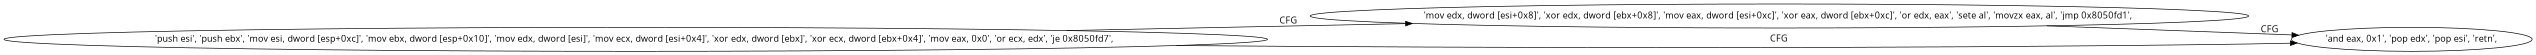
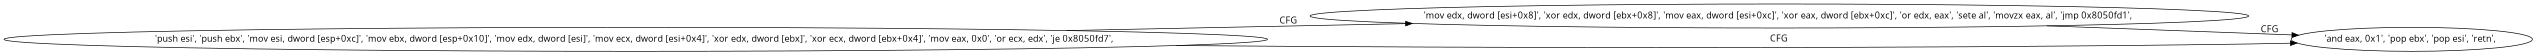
(2412, 39) -> (2412, 39)
